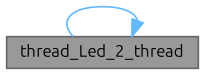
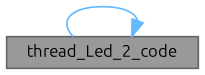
(102, 52) -> (102, 52)
